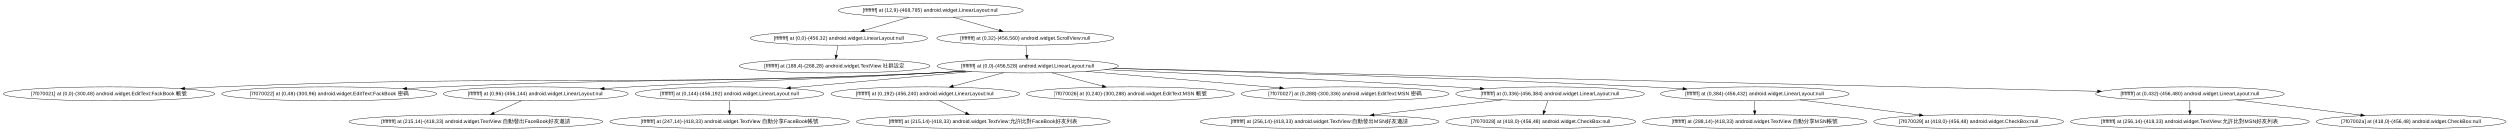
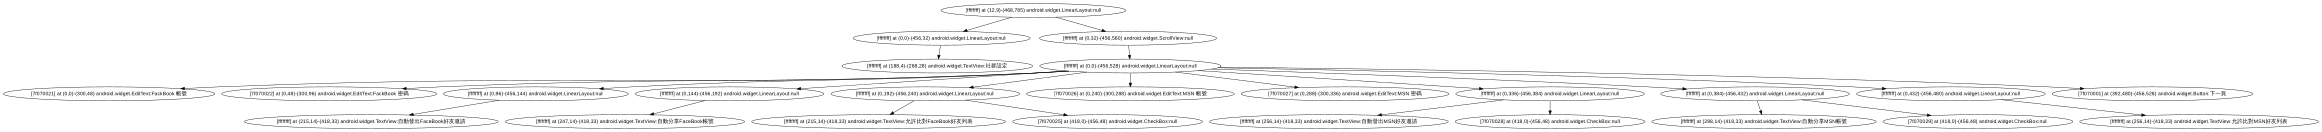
none -> (2152, 94)
none -> (1108, 122)
(2411, 122) -> none
